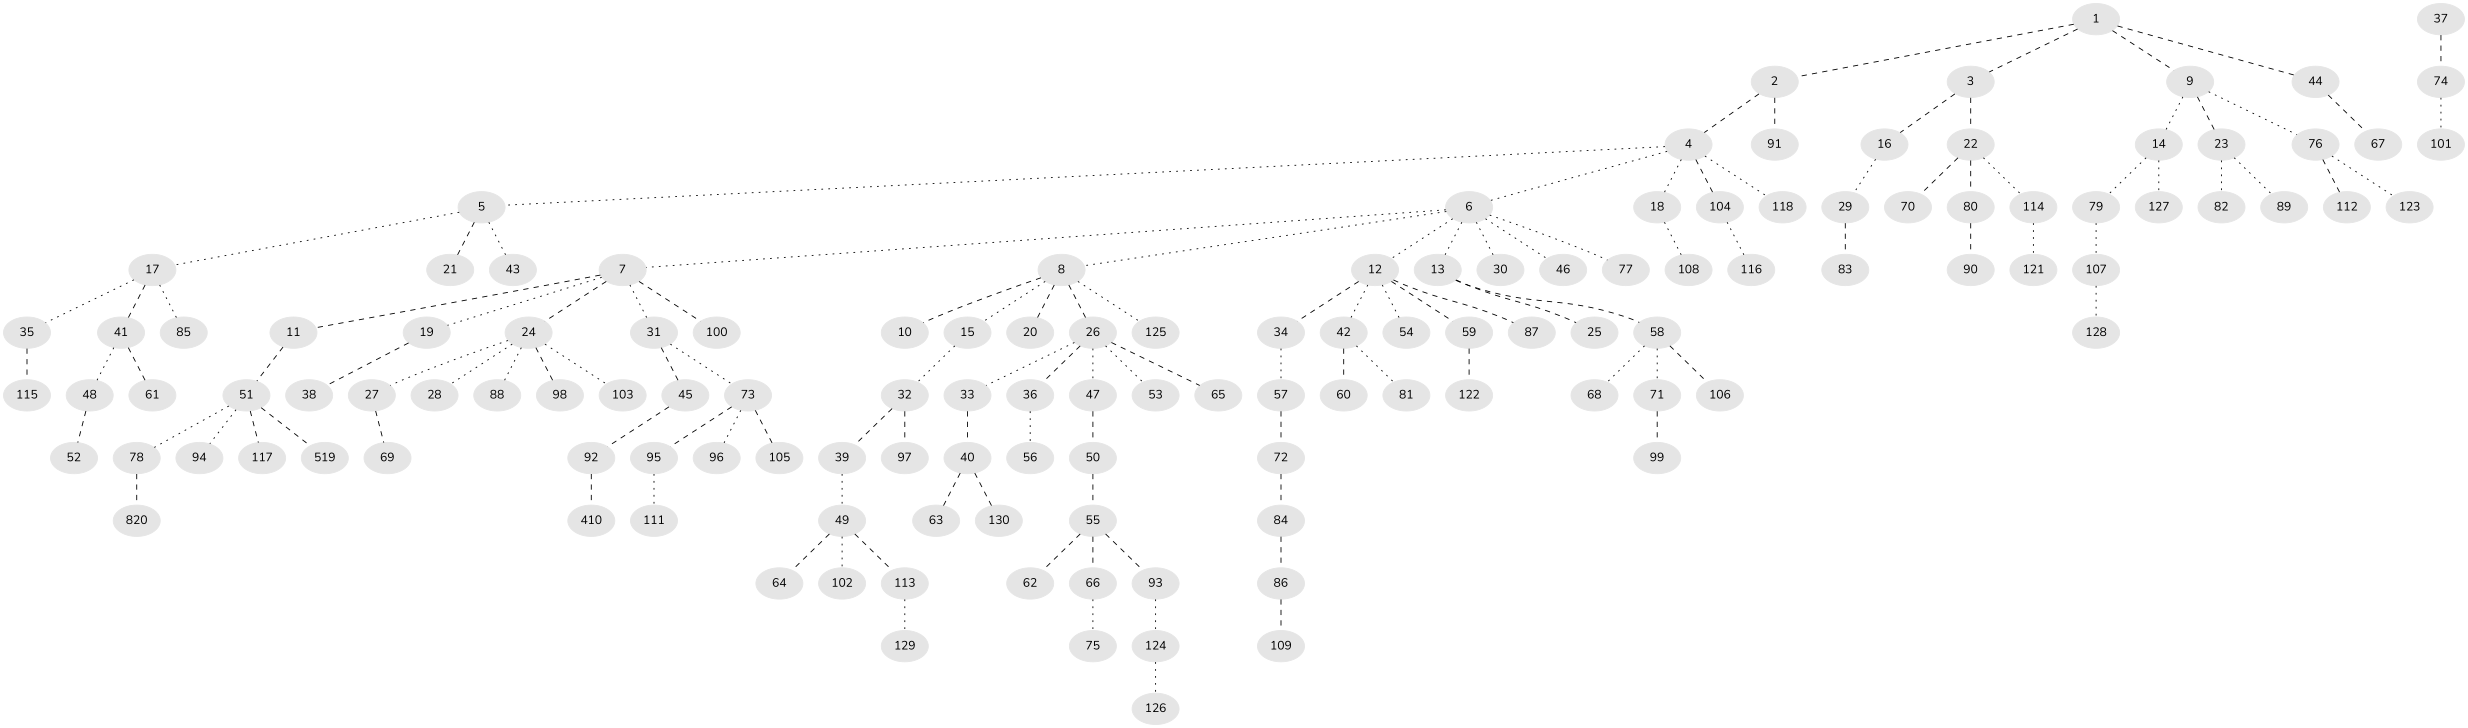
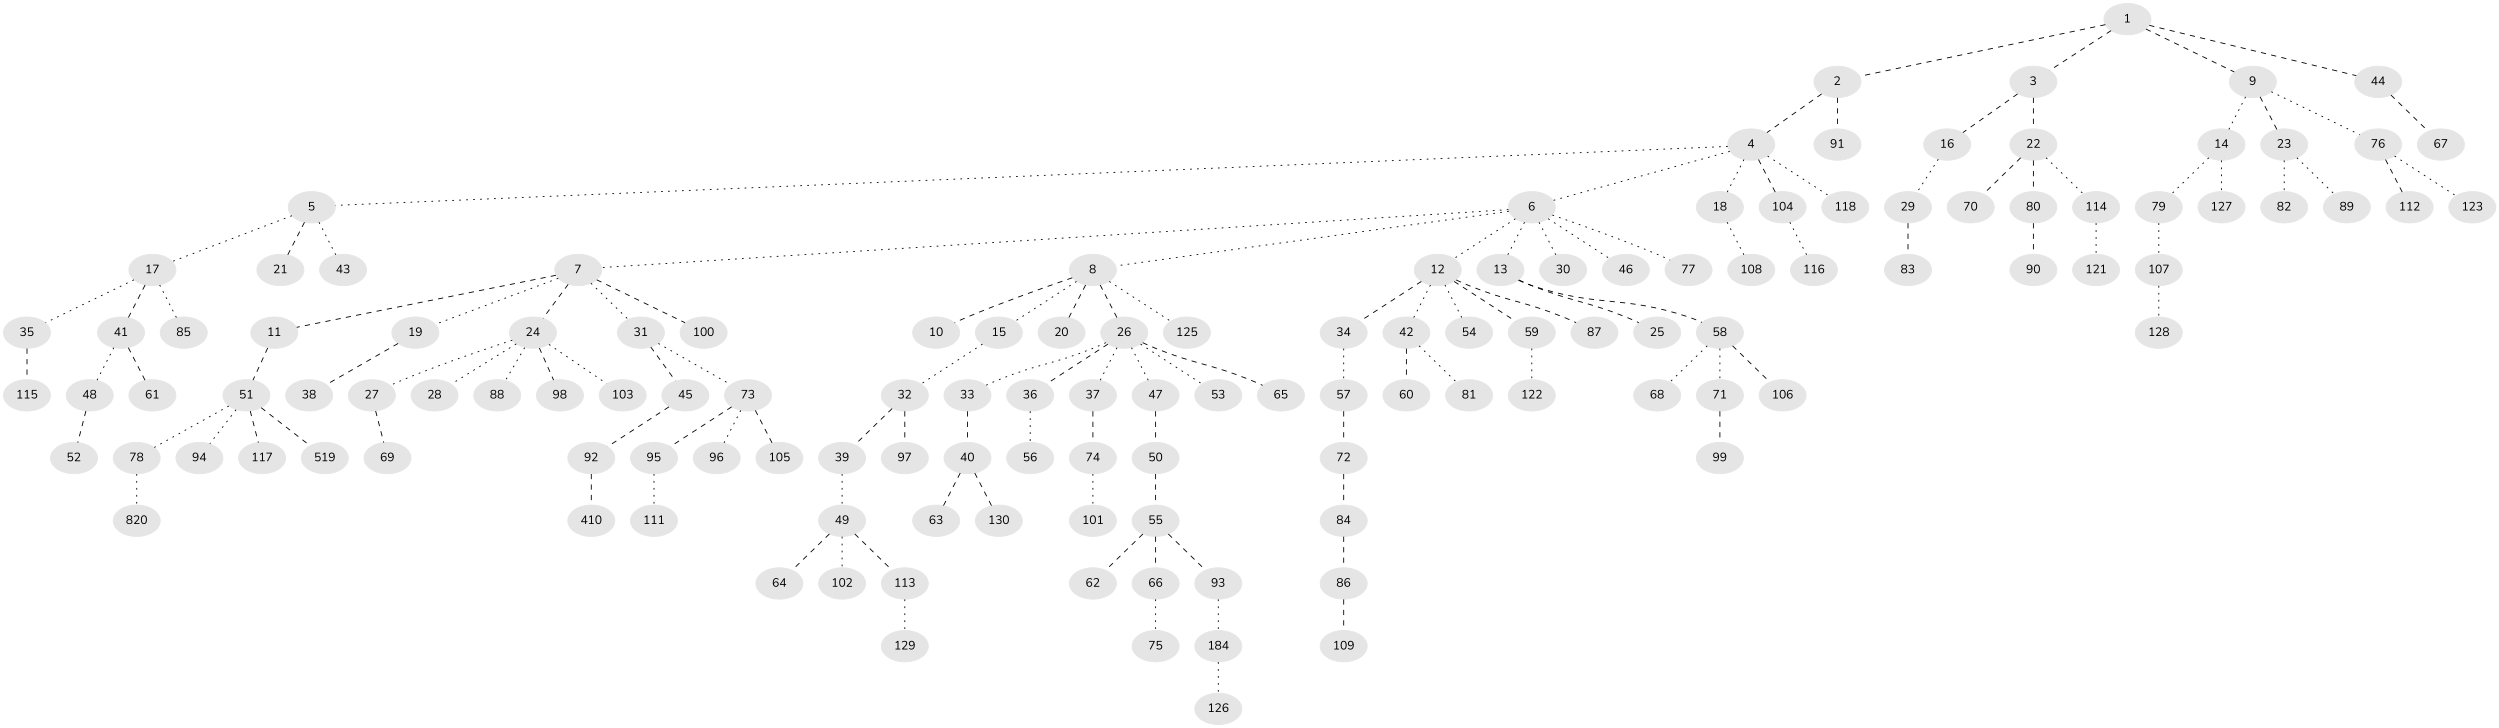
none -> (1109, 364)
(1469, 364) -> (1532, 364)
(137, 489) -> (137, 489)
(1156, 646) -> (1218, 646)
